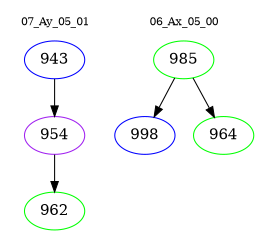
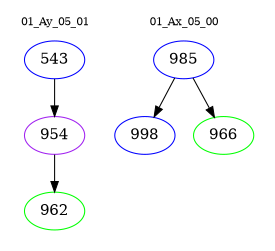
(55, 23) -> (55, 23)
(184, 23) -> (184, 23)
(55, 60) -> (55, 60)
(184, 60) -> (184, 60)
(224, 135) -> (224, 135)
